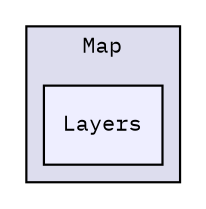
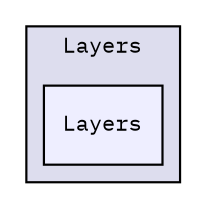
(103, 47) -> (103, 47)
